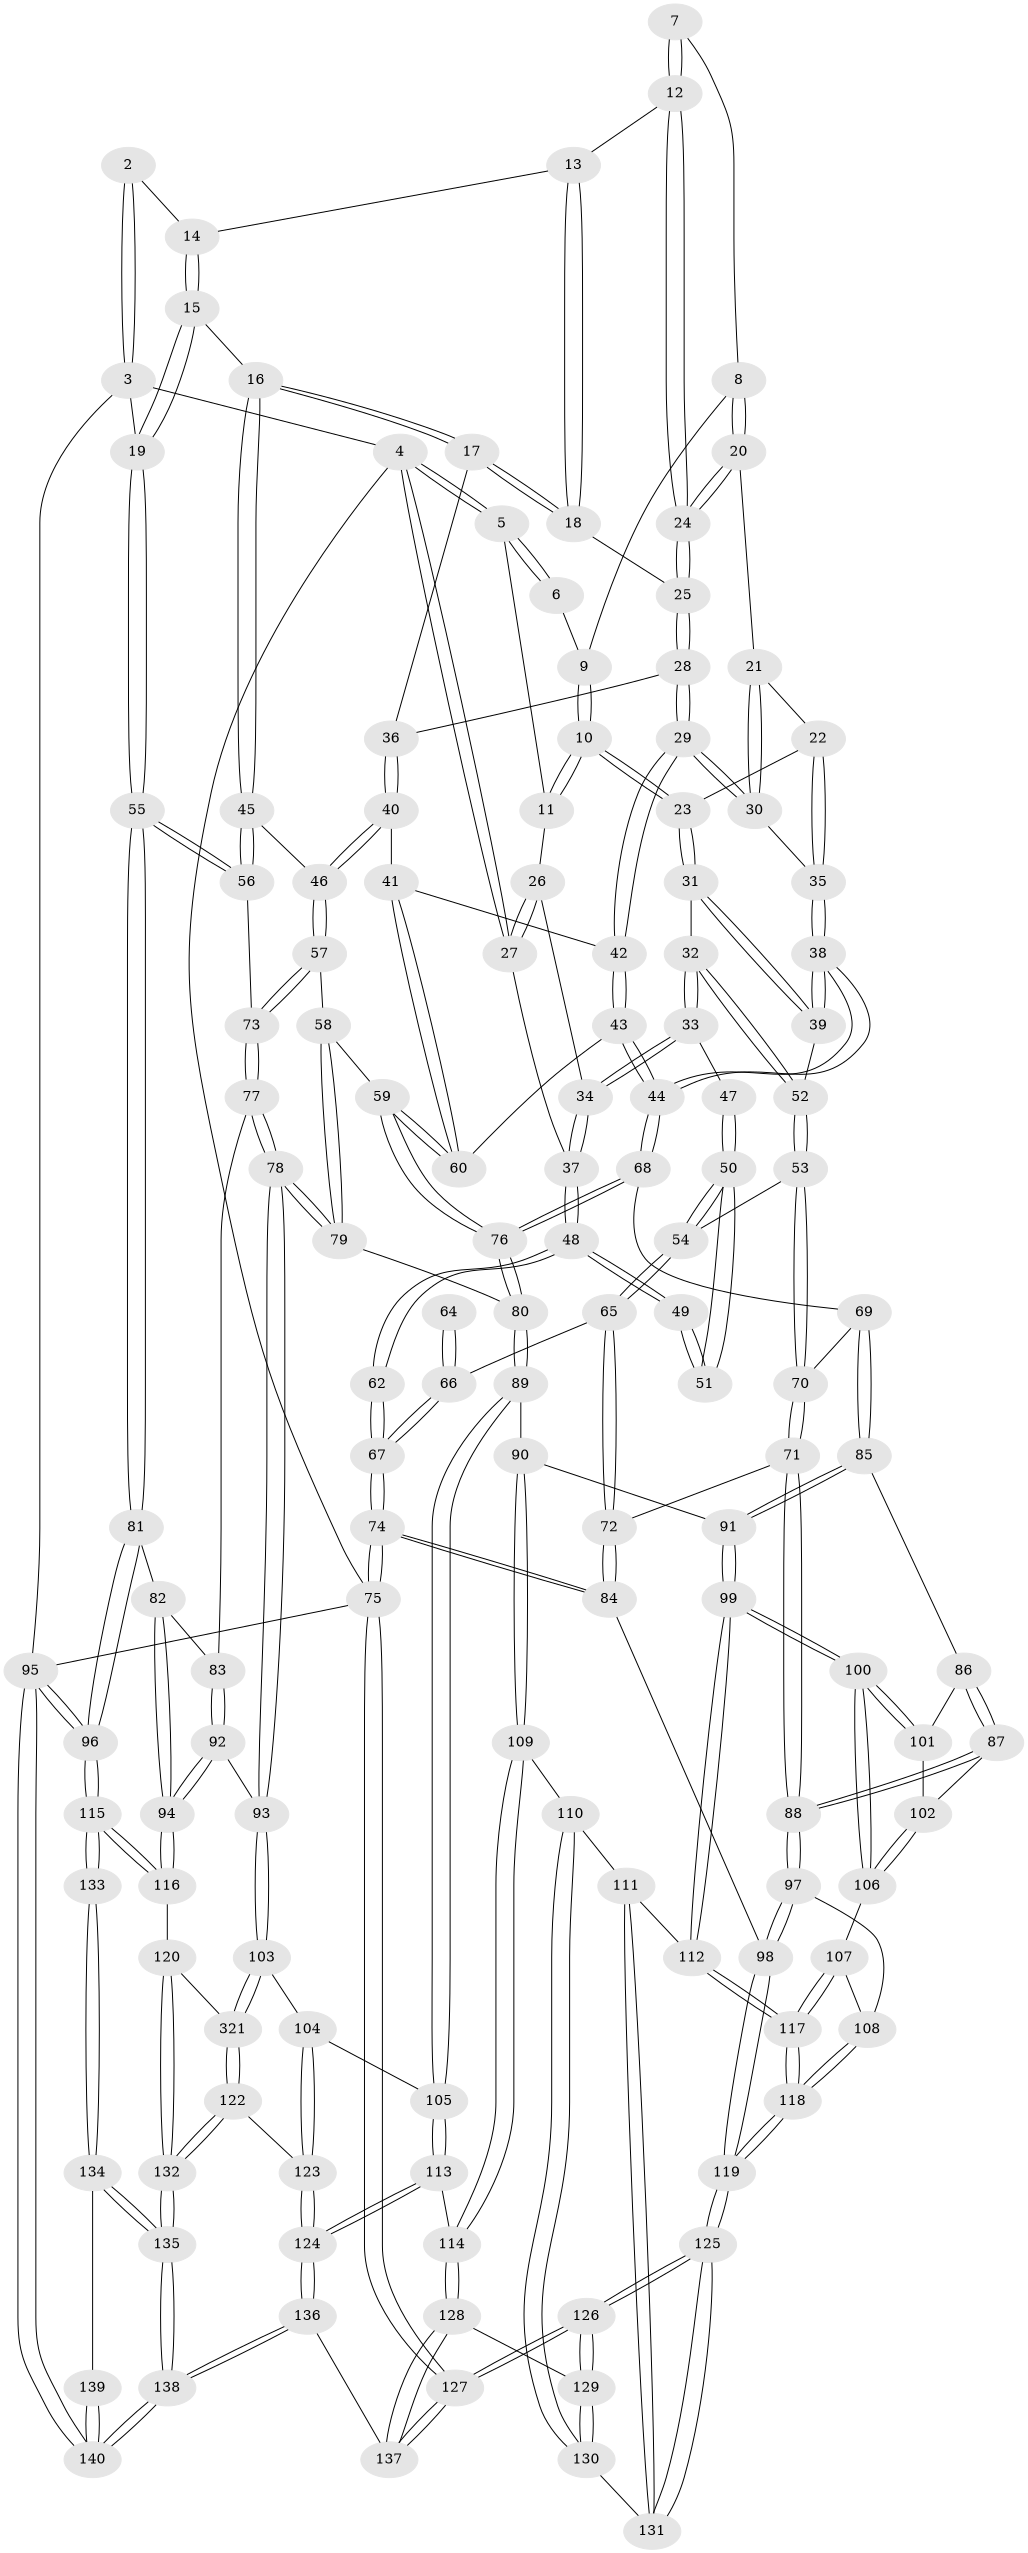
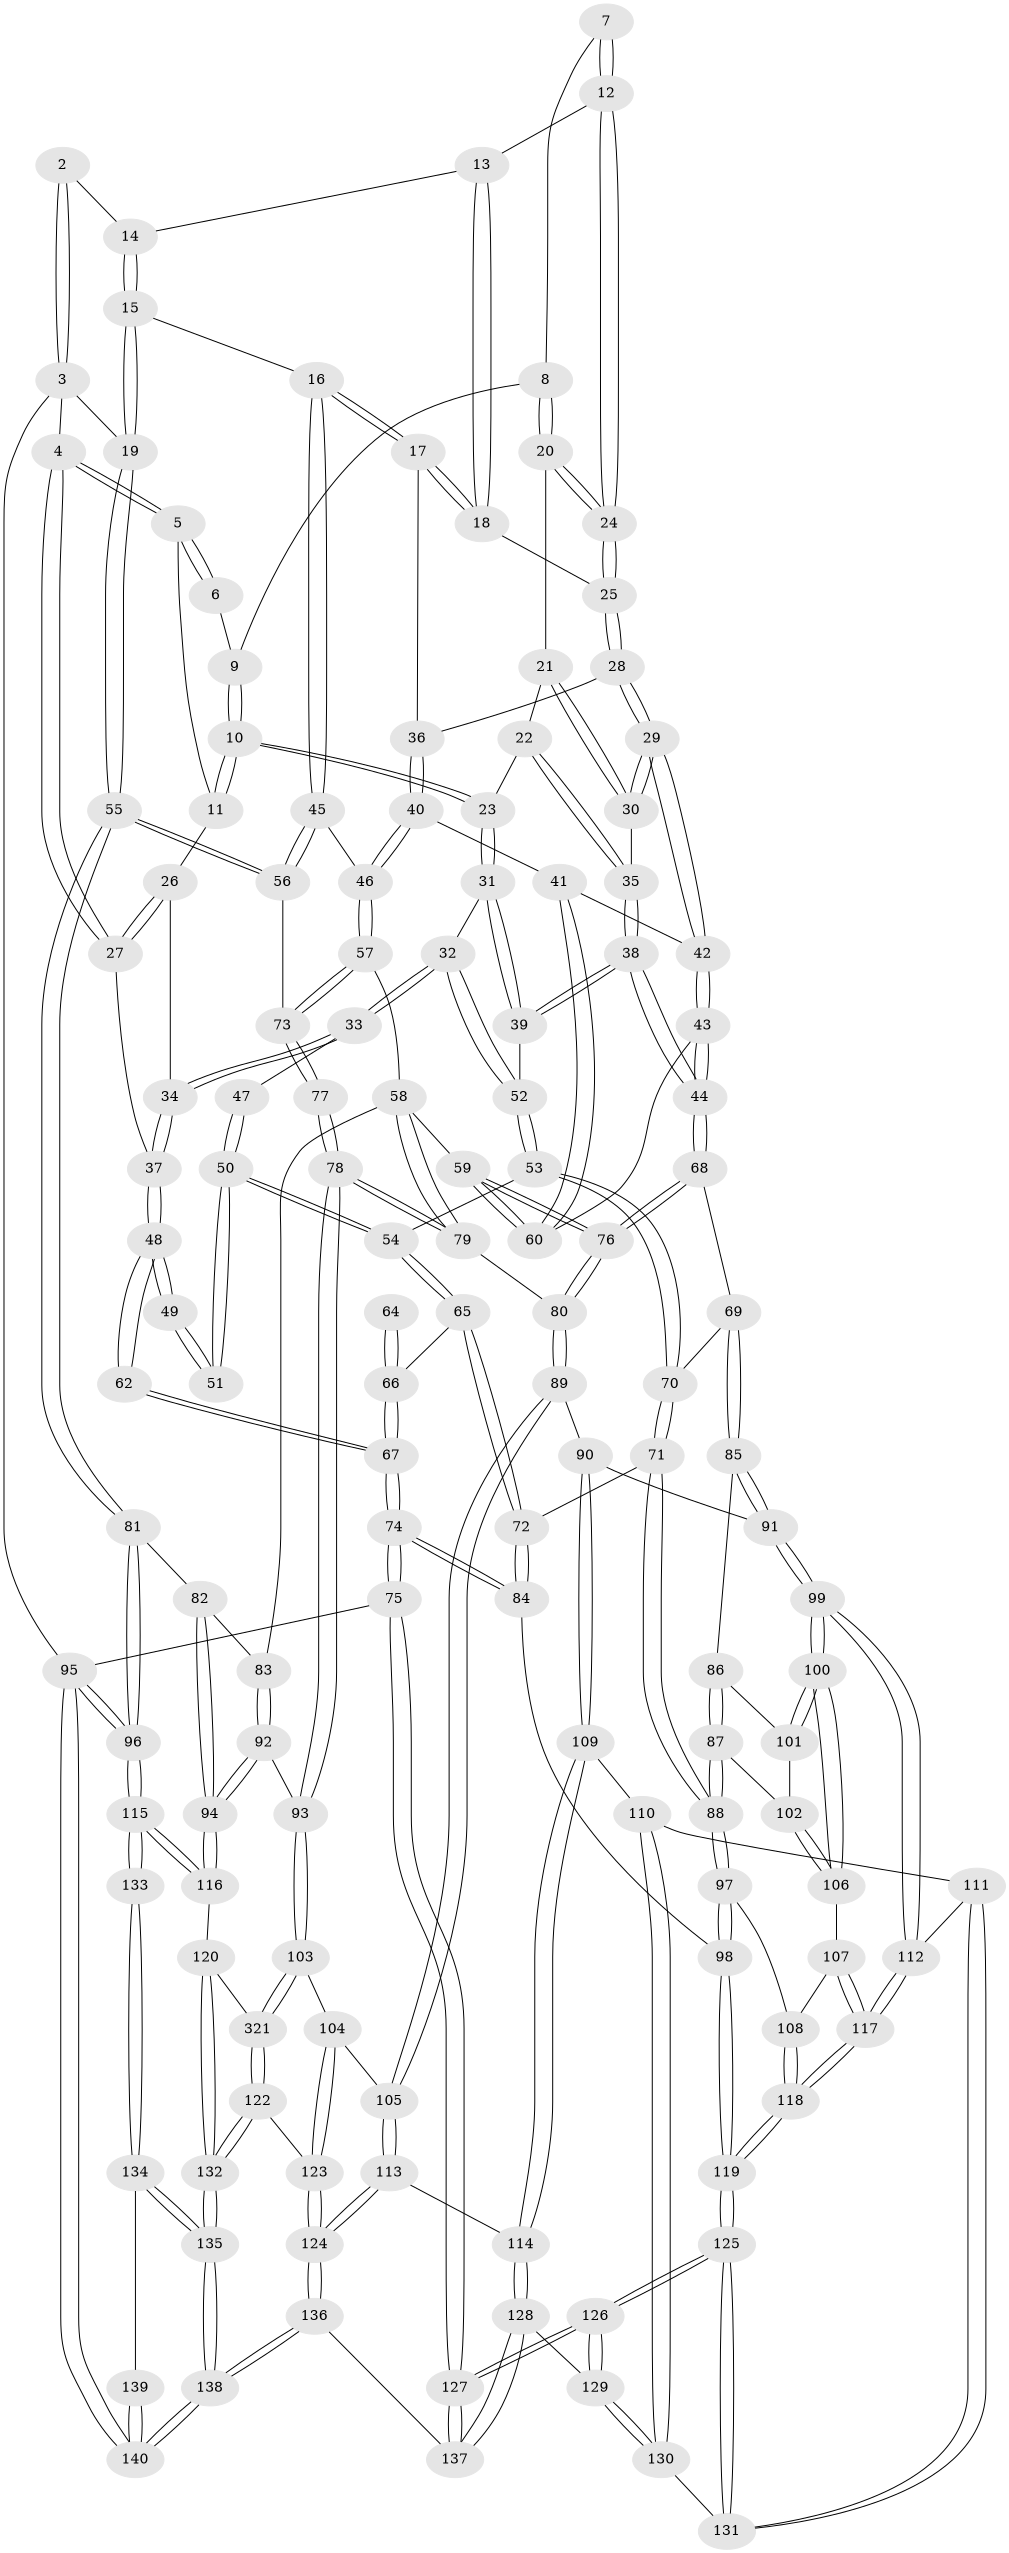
(192, 1015) -> none
(221, 1383) -> (281, 1356)
